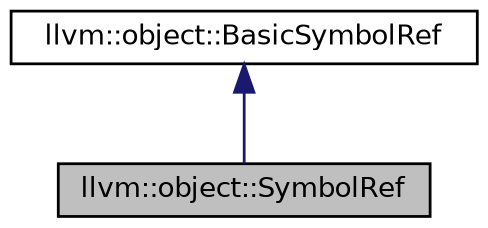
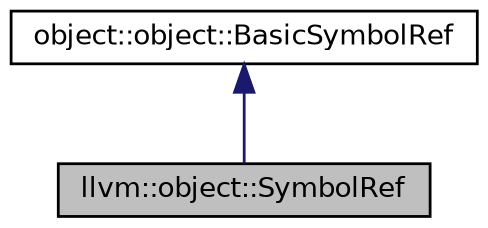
(244, 37) -> (244, 37)
